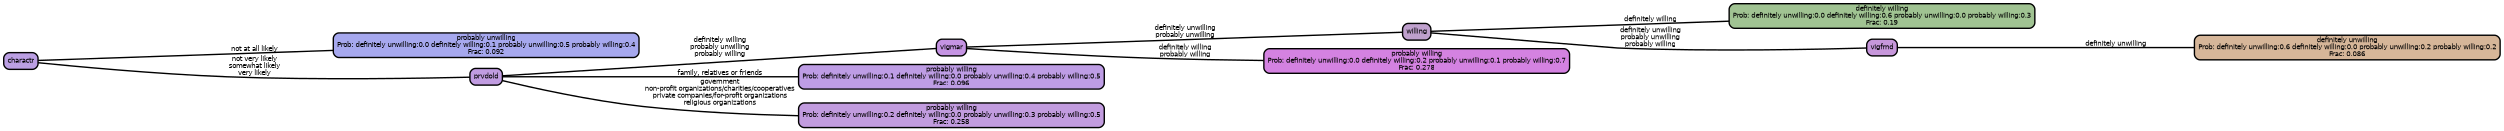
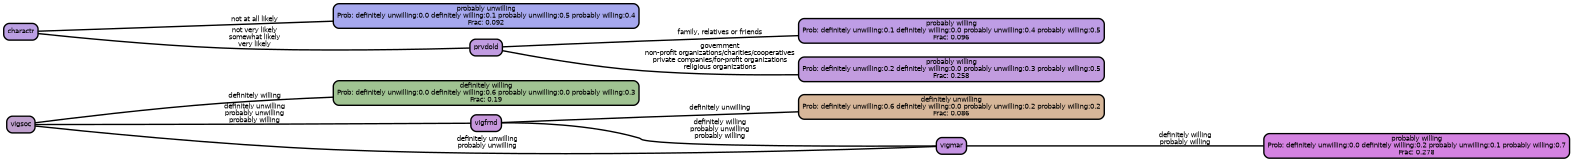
(1417, 32) -> (21, 125)
(719, 62) -> (718, 145)
